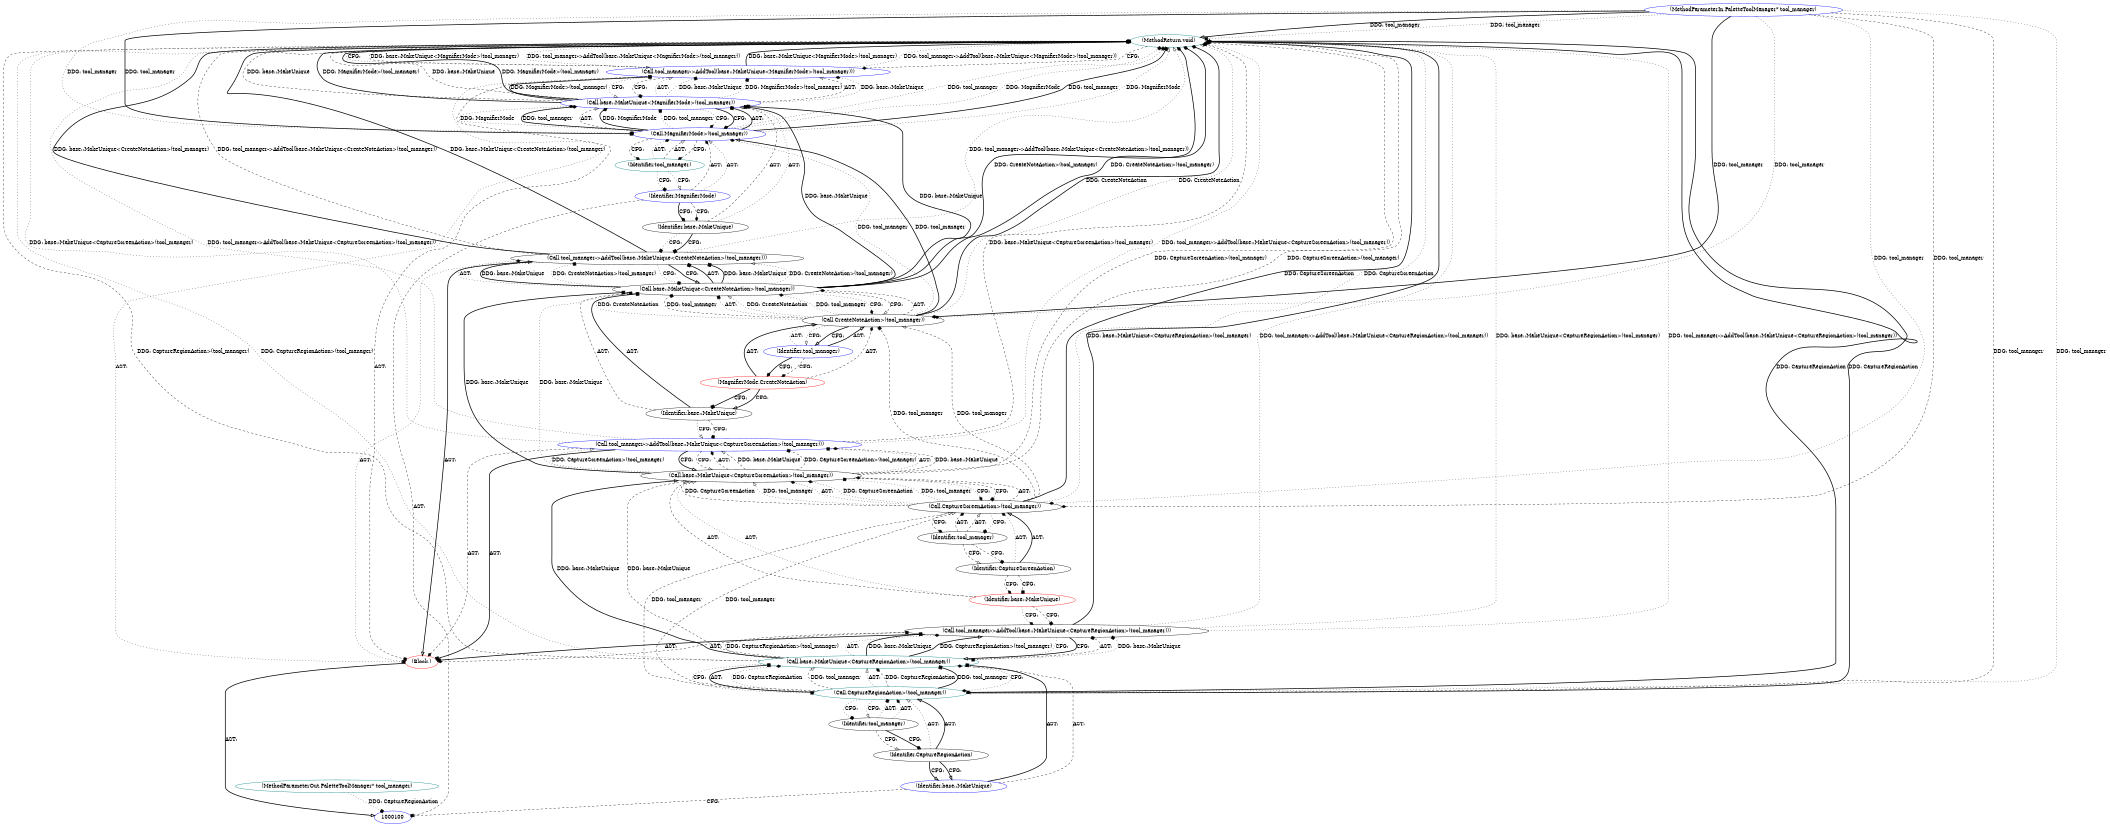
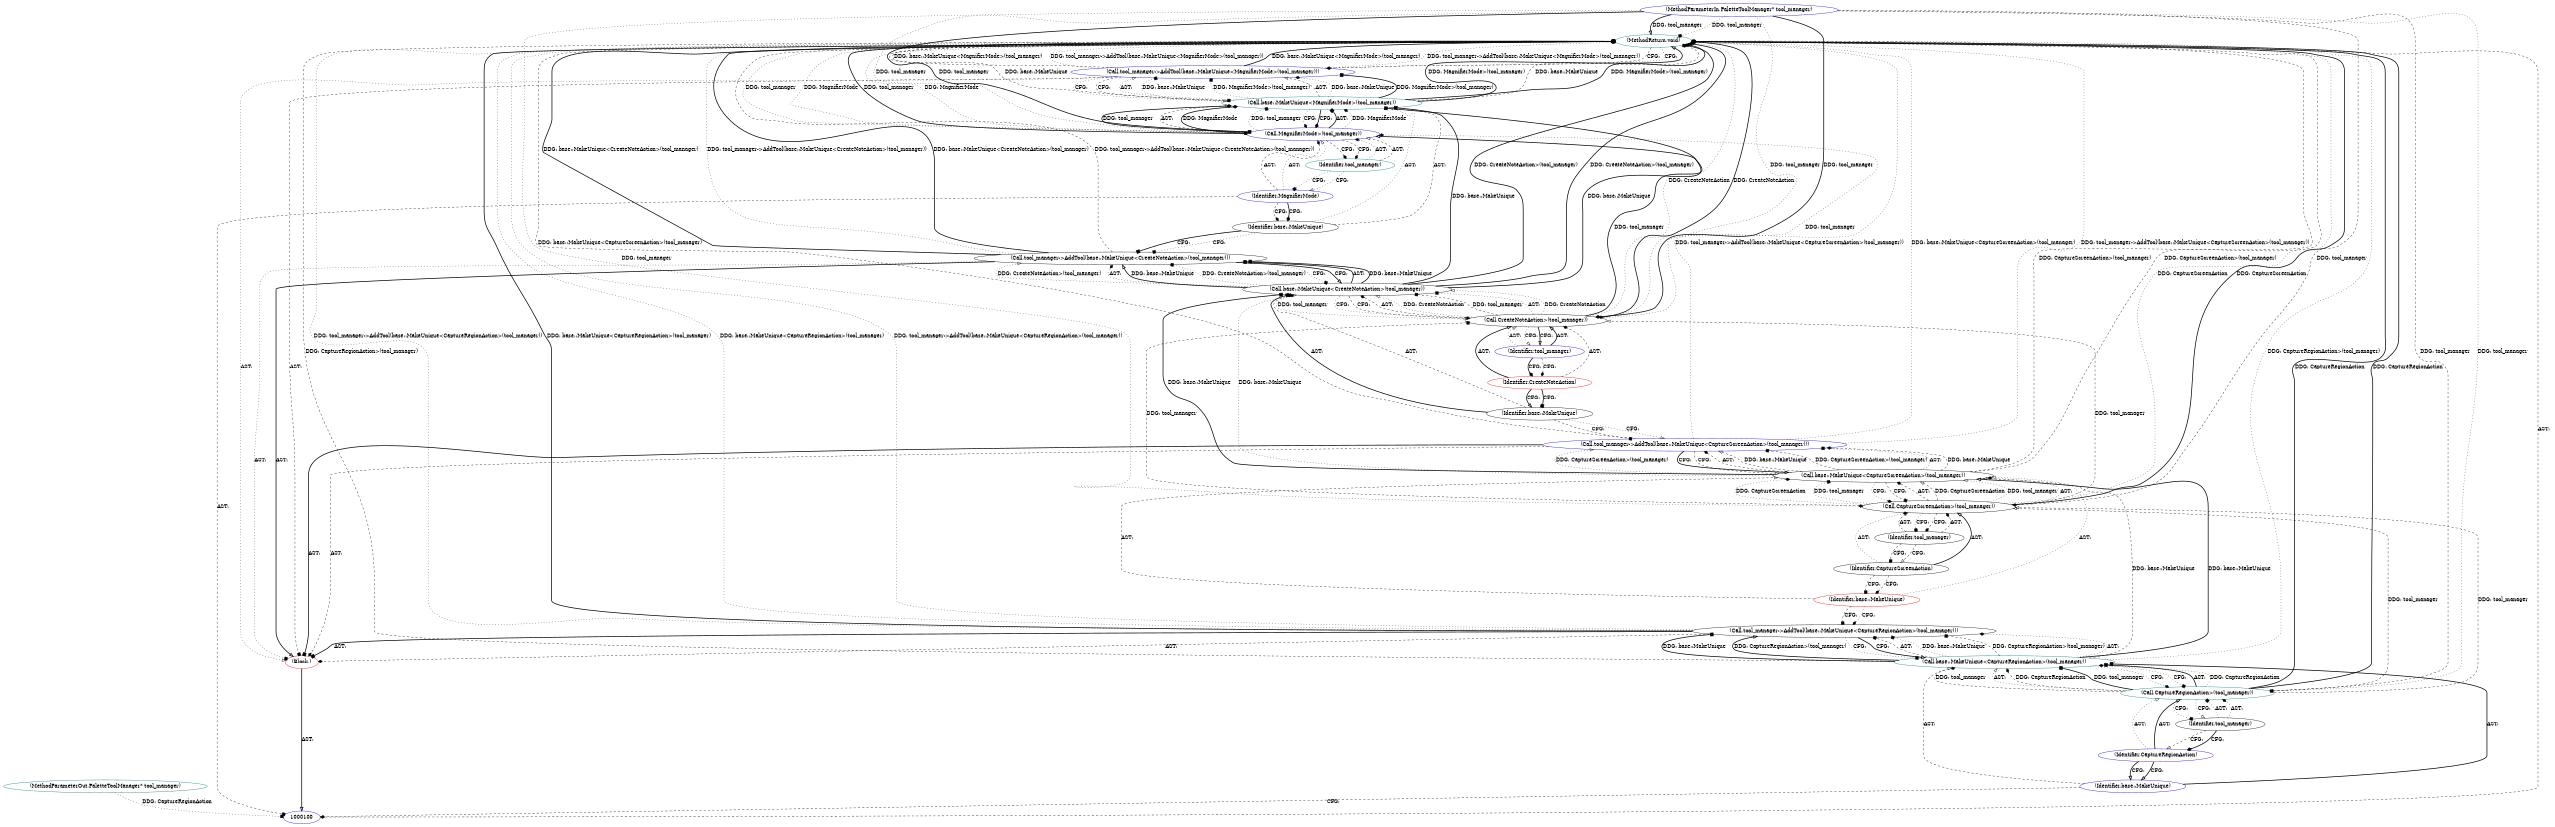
(661, 103) -> (1322, 103)
(763, 383) -> (1540, 383)
(931, 755) -> (2156, 755)
none -> (2216, 804)
